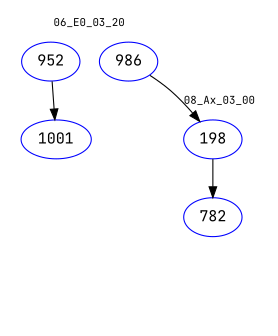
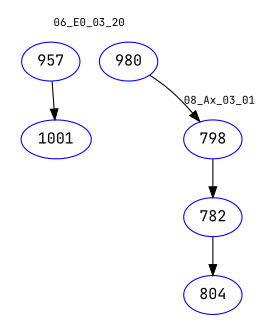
(51, 62) -> (51, 62)
(129, 62) -> (129, 62)
(220, 101) -> (220, 101)
(213, 139) -> (213, 139)
none -> (213, 295)
